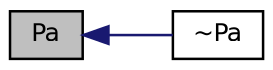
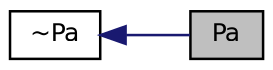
(141, 35) -> (158, 35)
